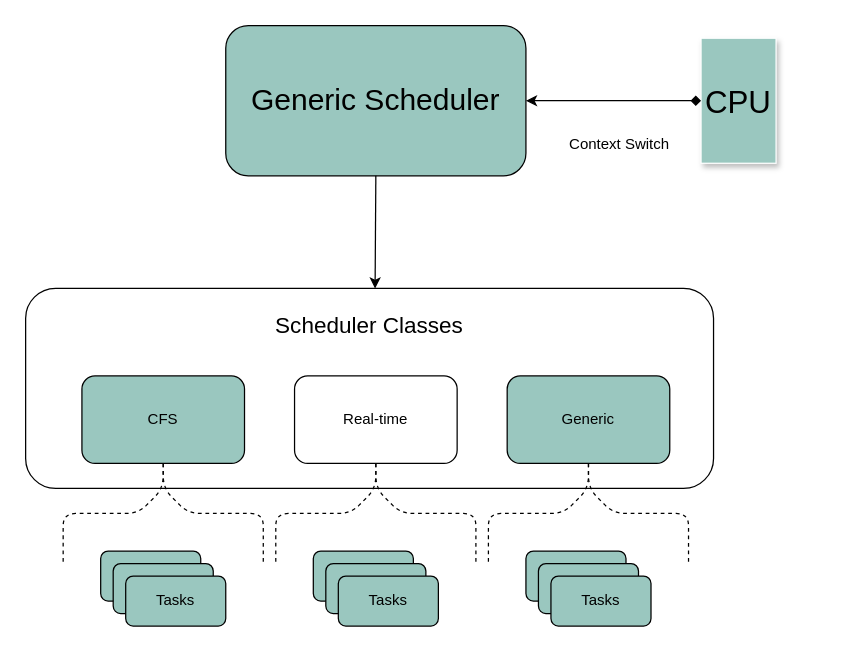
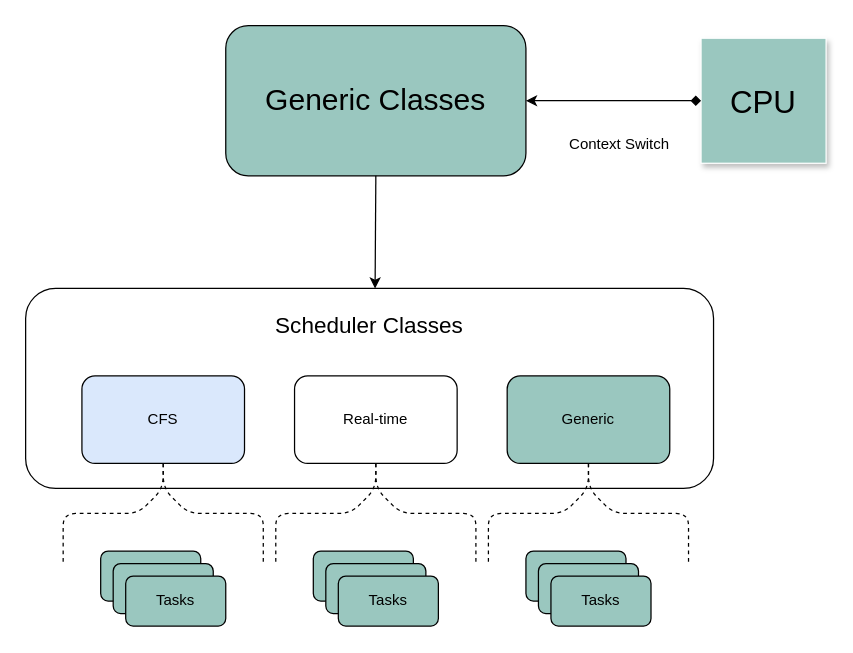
(376, 101) -> (376, 101)
(738, 101) -> (763, 101)
(163, 419) -> (163, 419)
